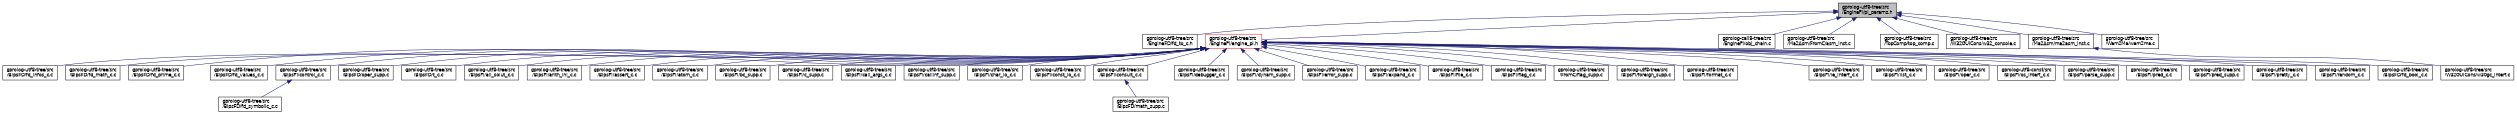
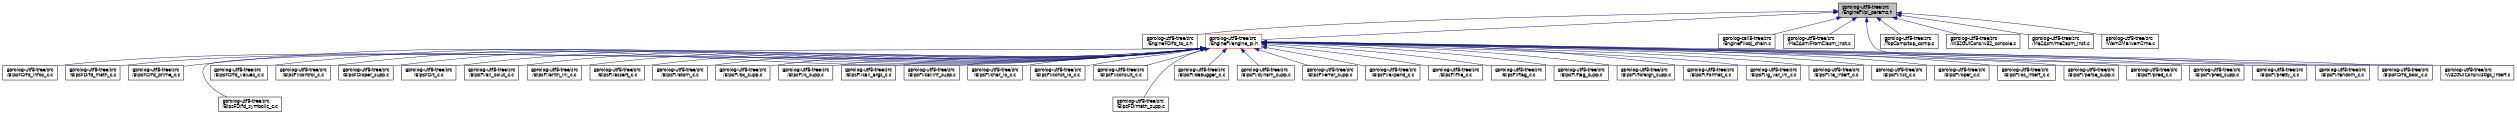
(2270, 57) -> (2144, 63)
(1581, 73) -> (1581, 73)
none -> (1773, 73)
(2027, 73) -> (2027, 73)
(275, 90) -> (811, 50)
(1132, 91) -> (1168, 67)
